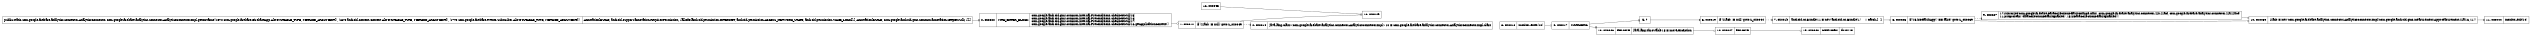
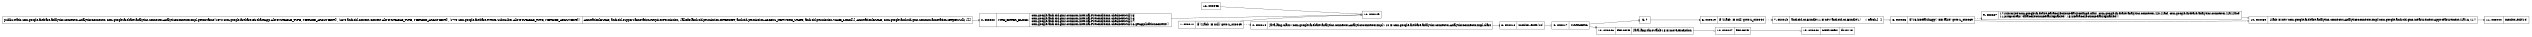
(1174, 23) -> (1266, 17)
none -> (1496, 25)
